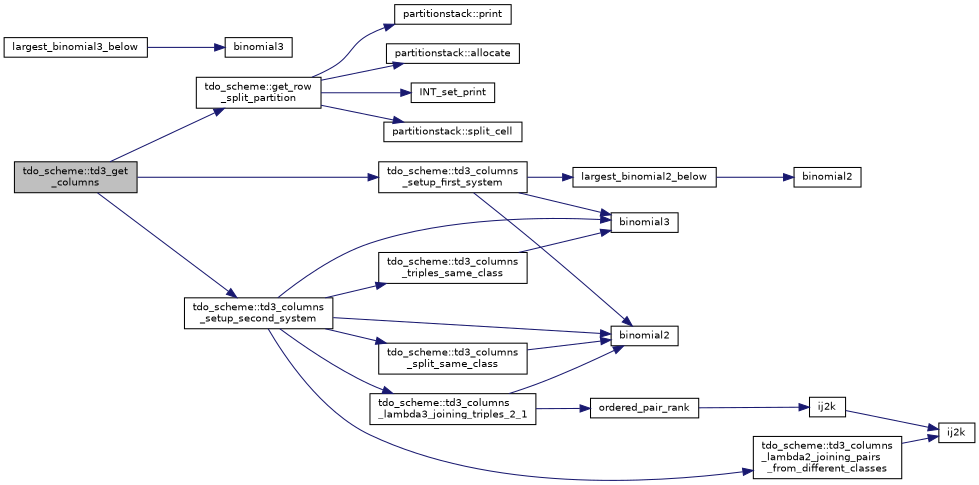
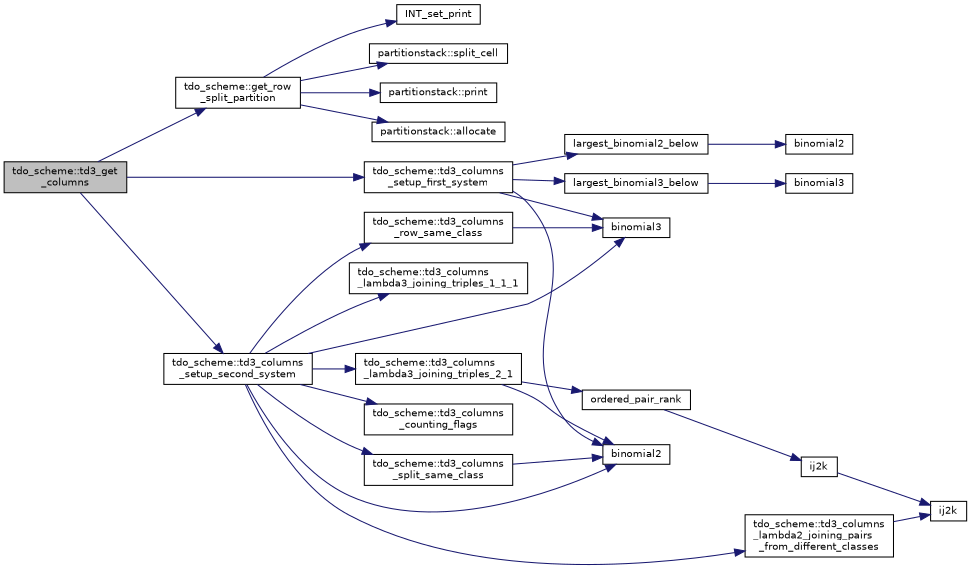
none -> (533, 180)
(453, 268) -> (439, 228)
none -> (439, 278)
none -> (439, 419)
